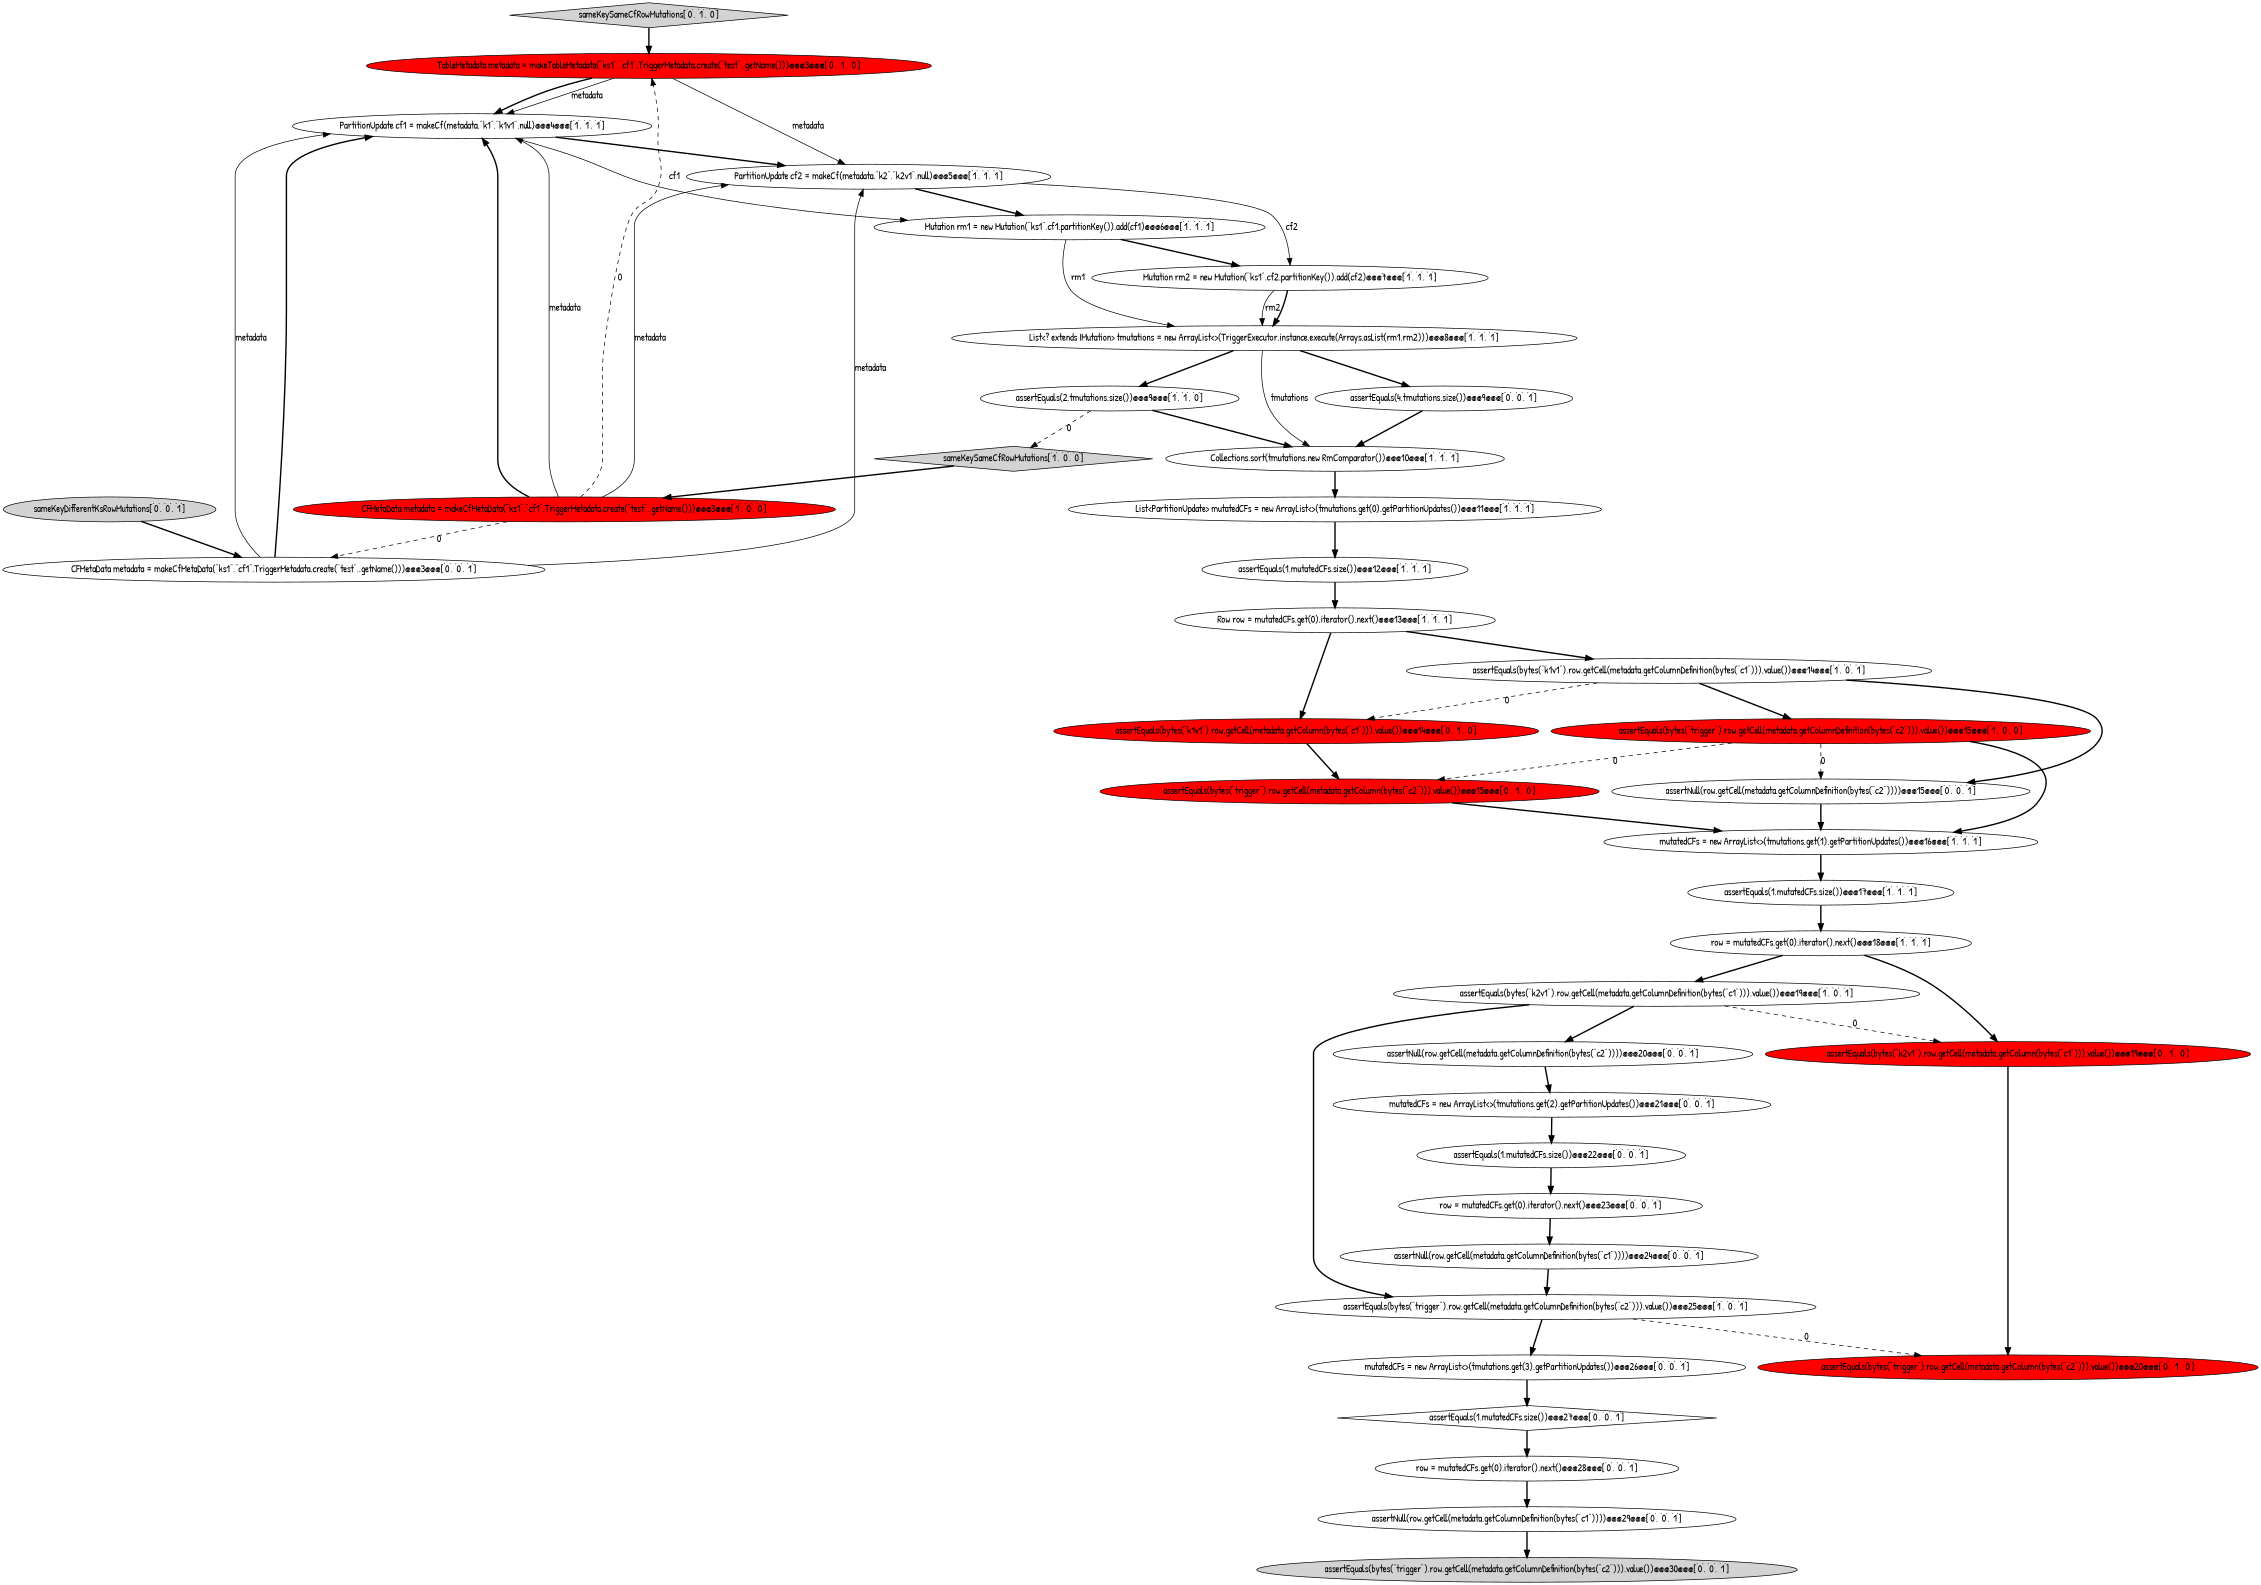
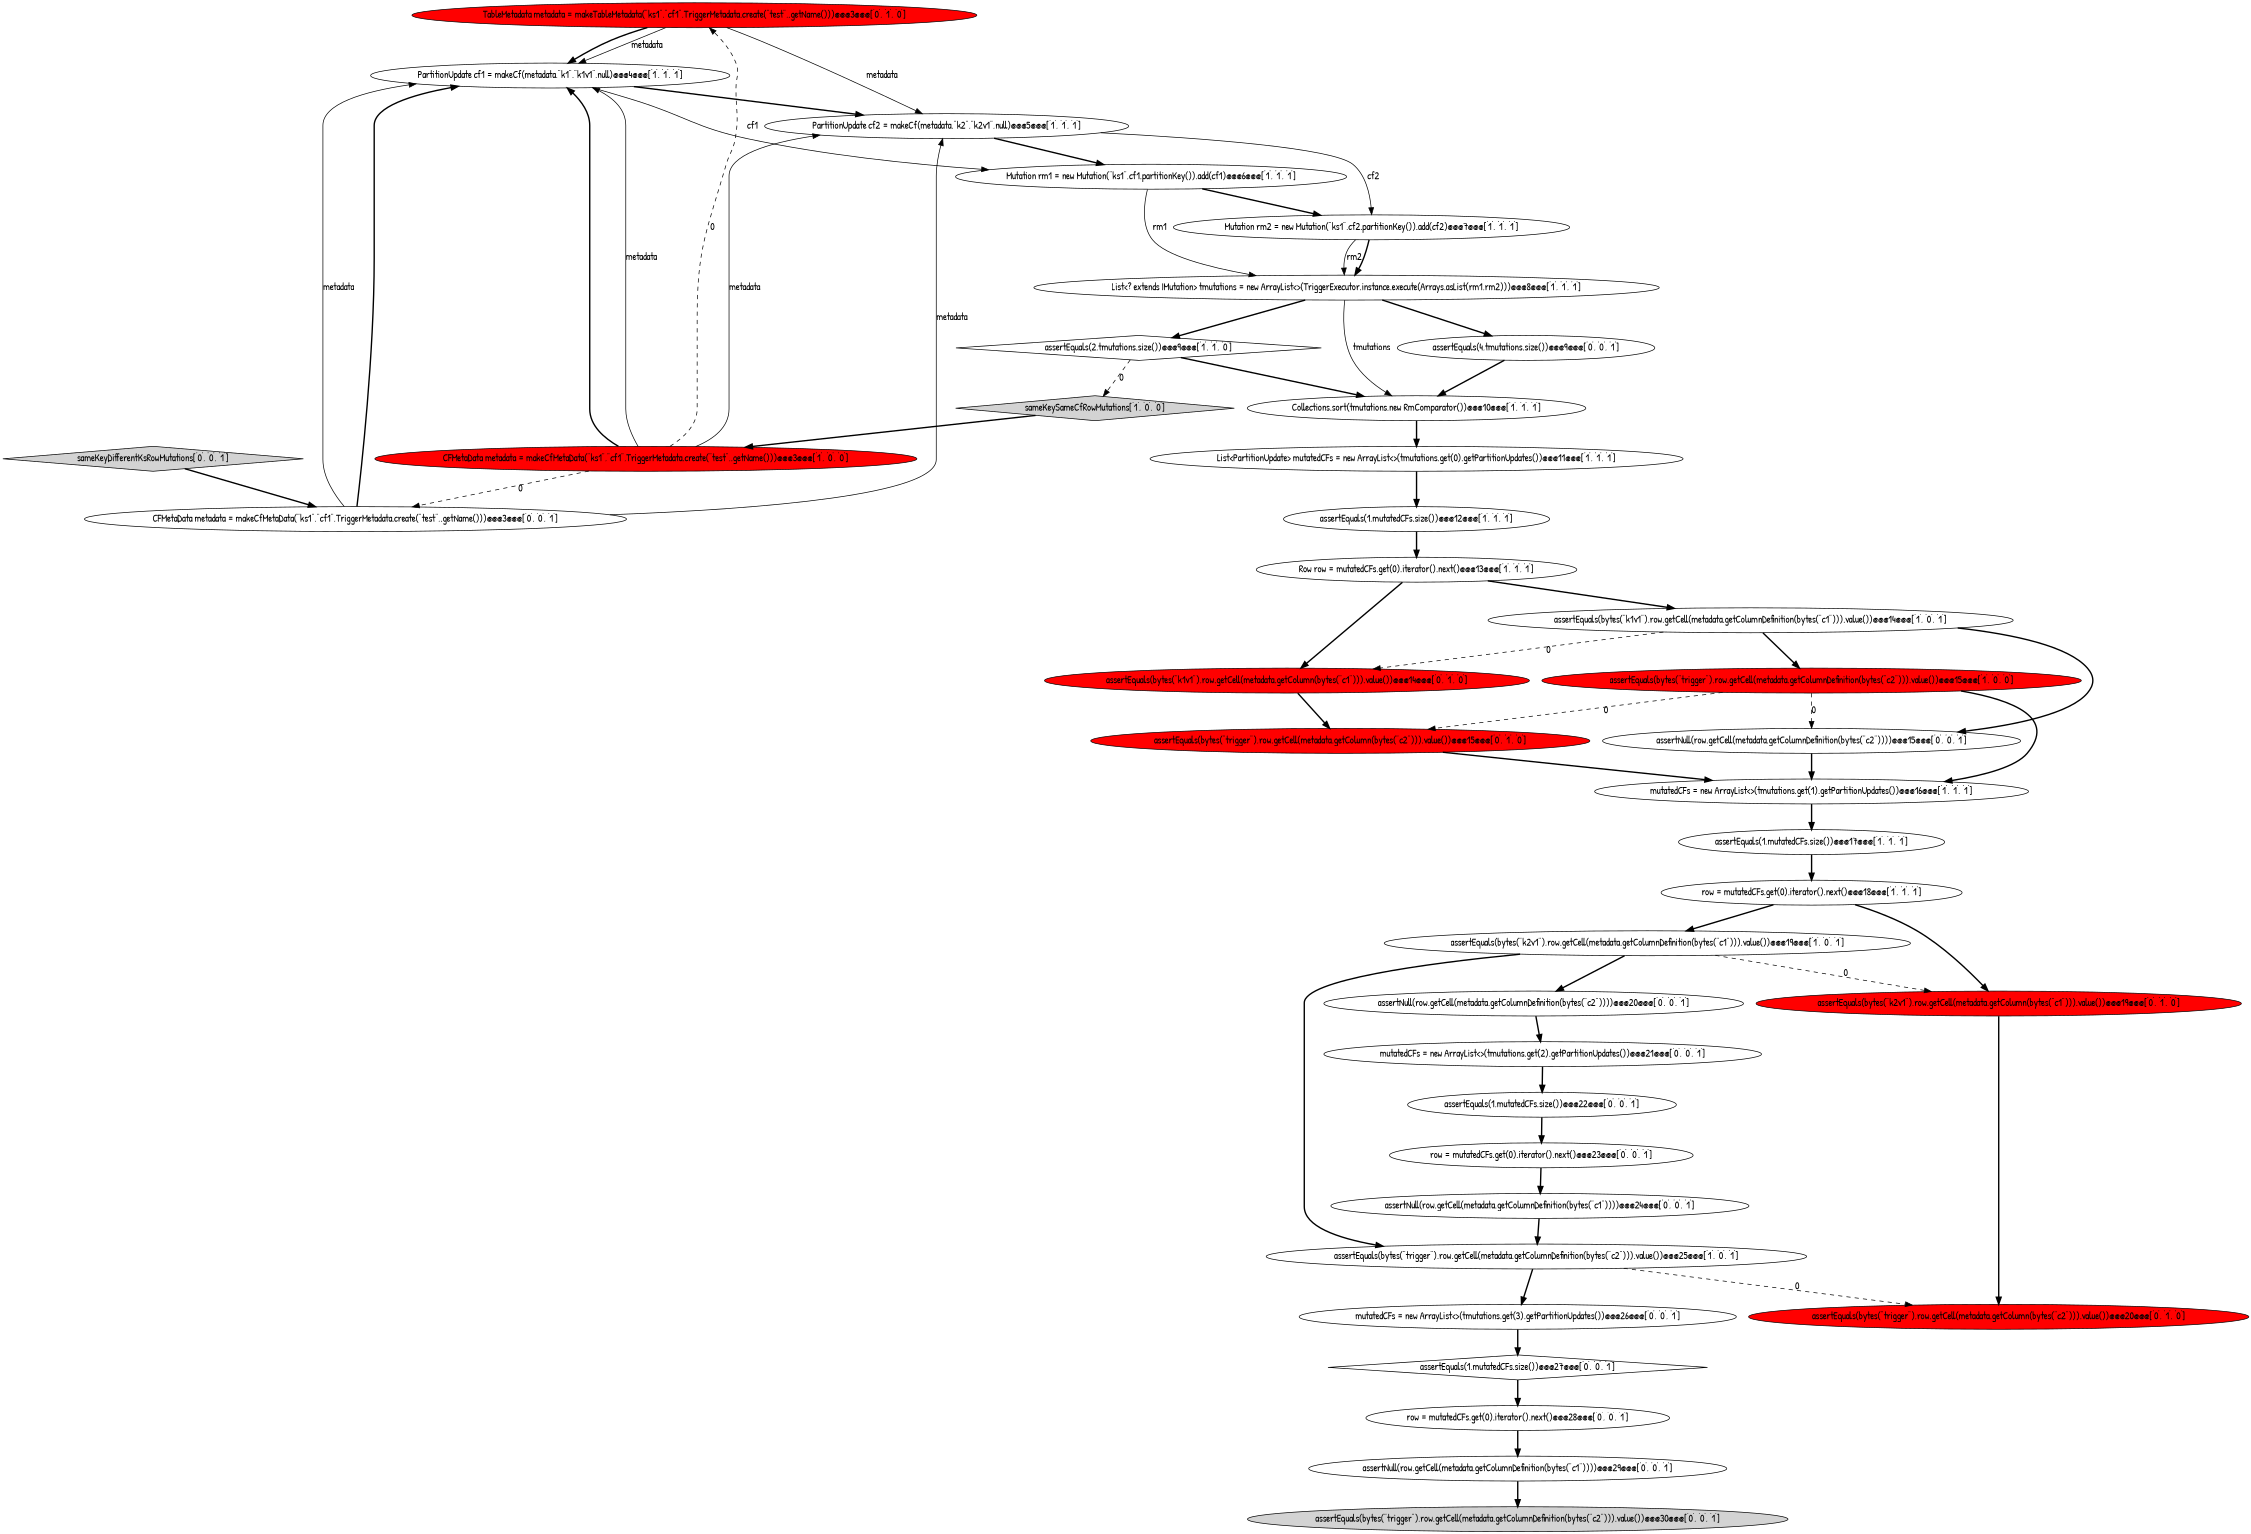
(649, 15) -> none
(1110, 399) -> (1139, 348)
(110, 509) -> (153, 459)
